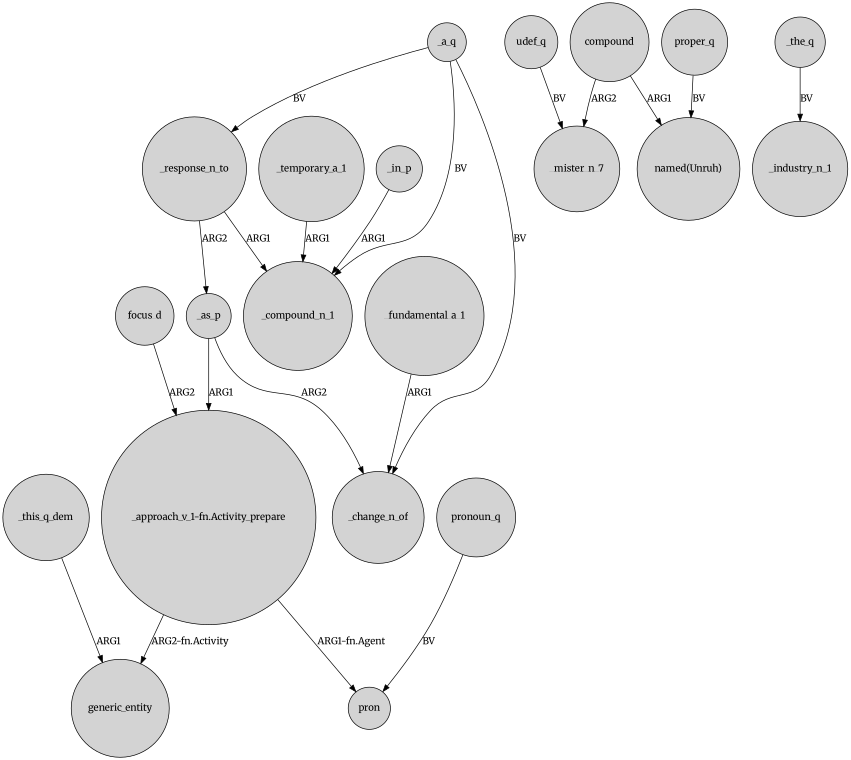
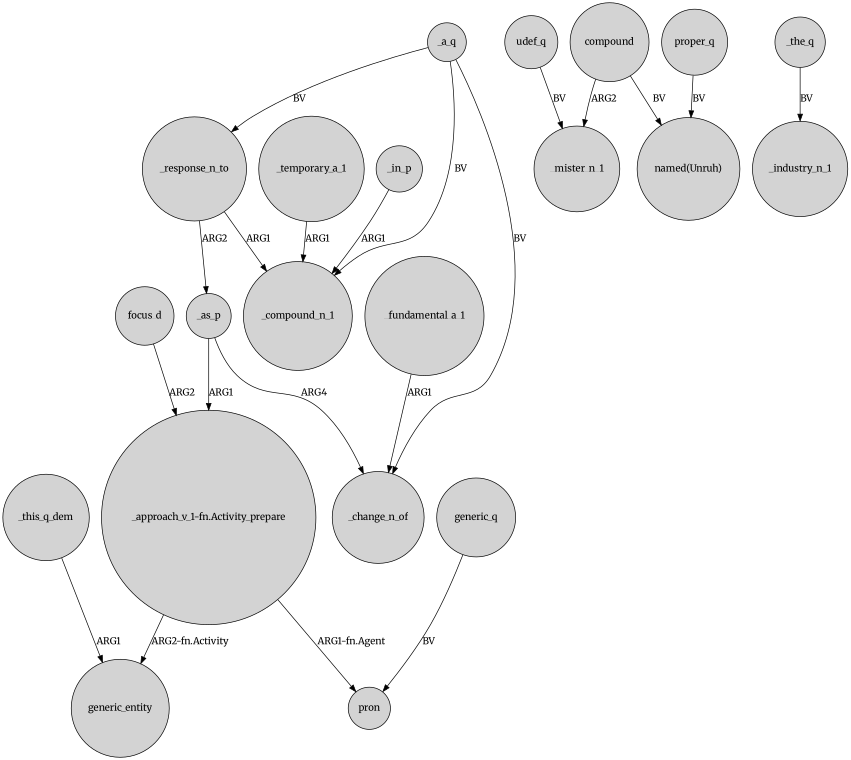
(659, 99) -> (659, 99)
(577, 169) -> (577, 169)
(314, 393) -> (314, 393)
(476, 517) -> (476, 517)
